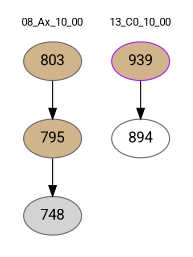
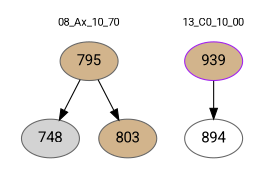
(53, 23) -> (89, 23)
(53, 95) -> (106, 95)
